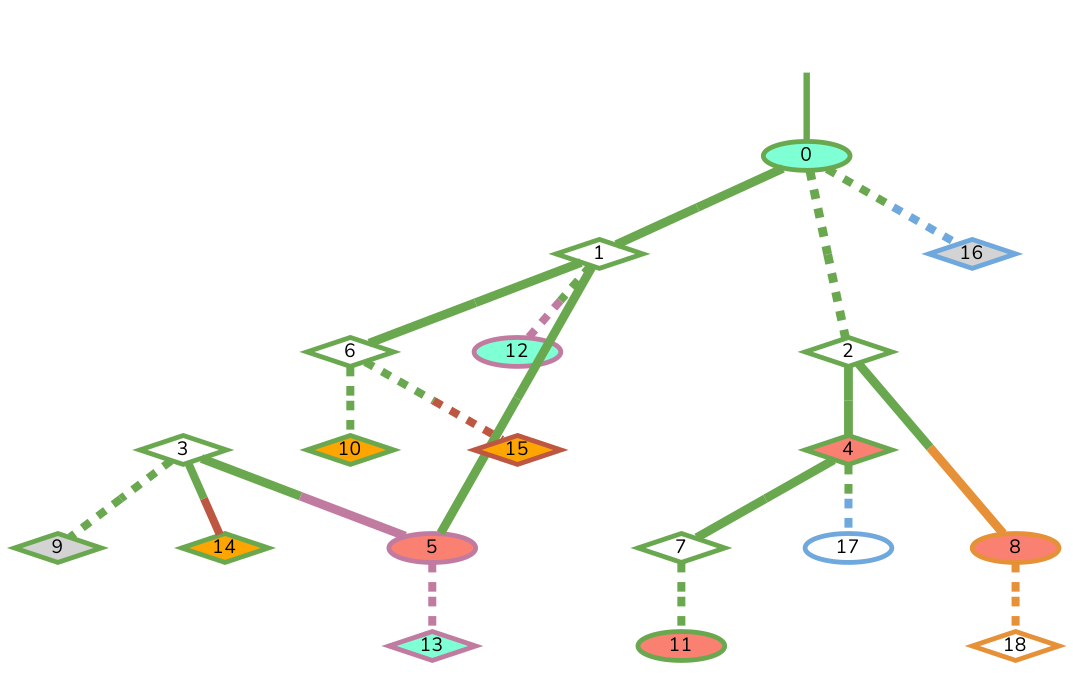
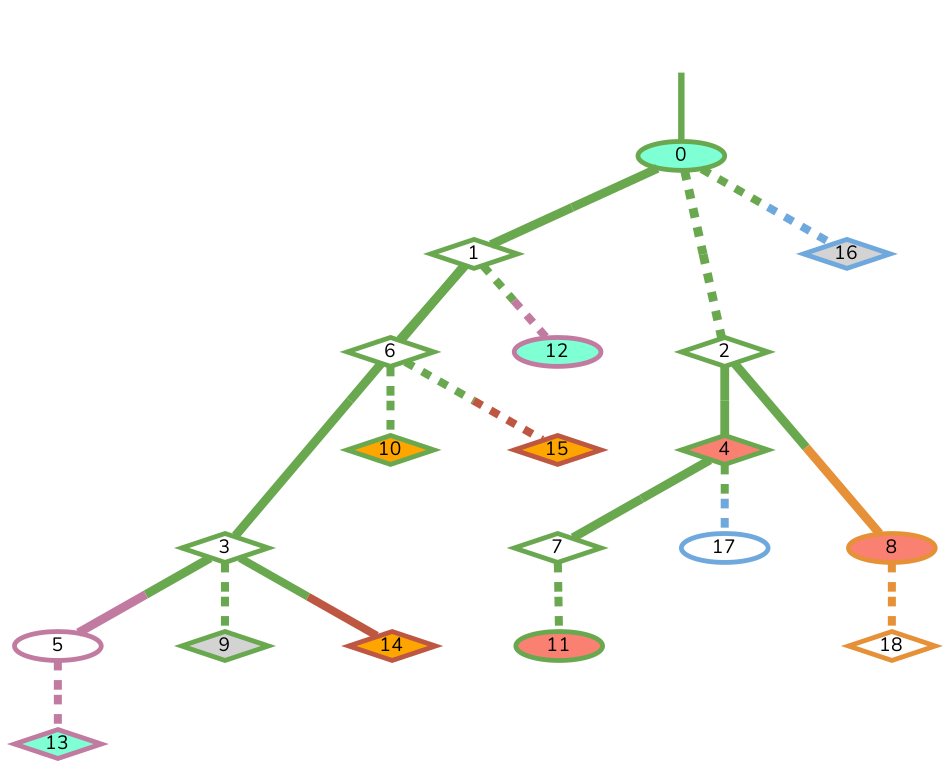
(516, 400) -> (350, 401)
(225, 548) -> (392, 646)
(432, 548) -> (58, 646)
